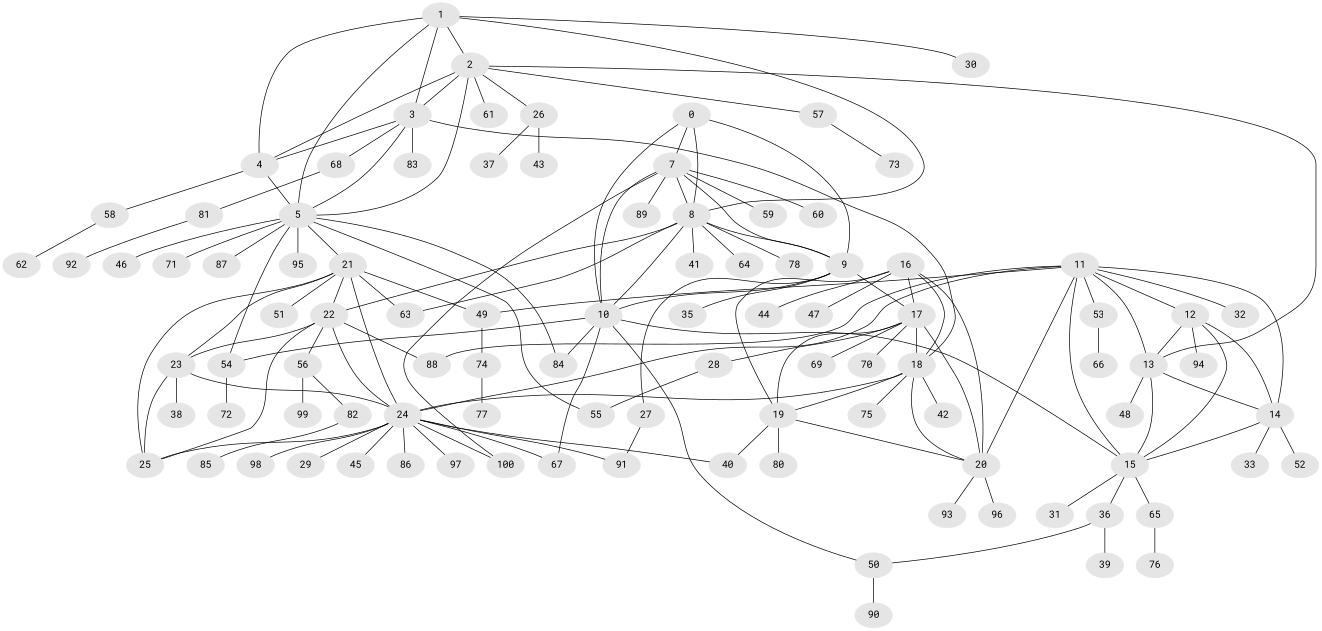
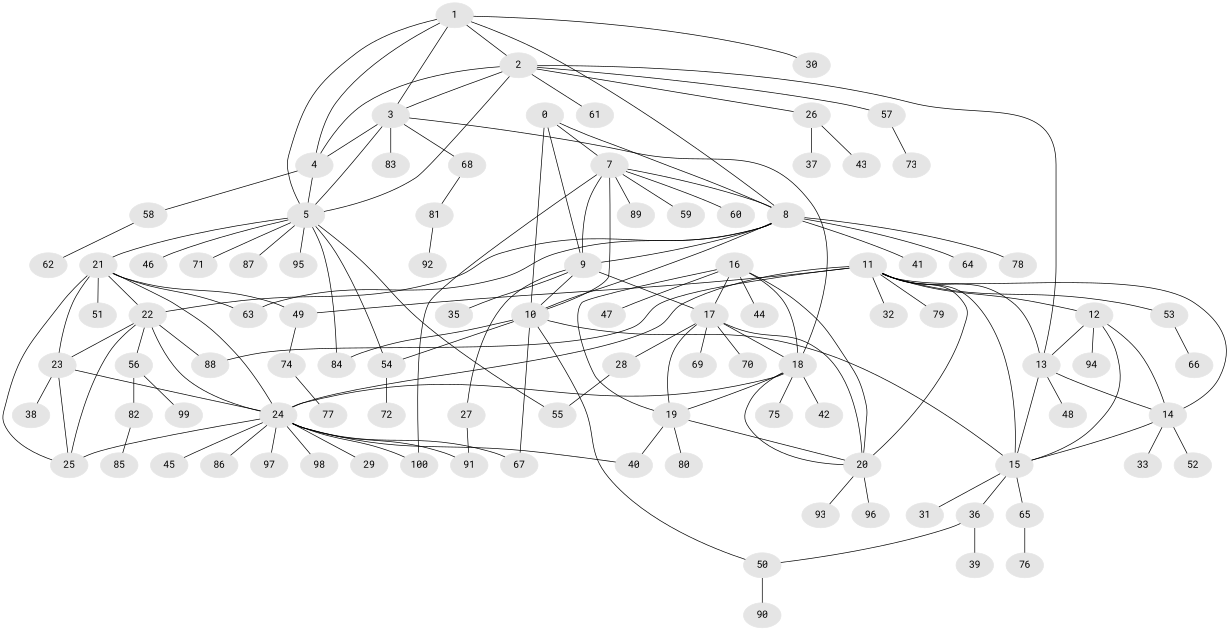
none -> (939, 315)
